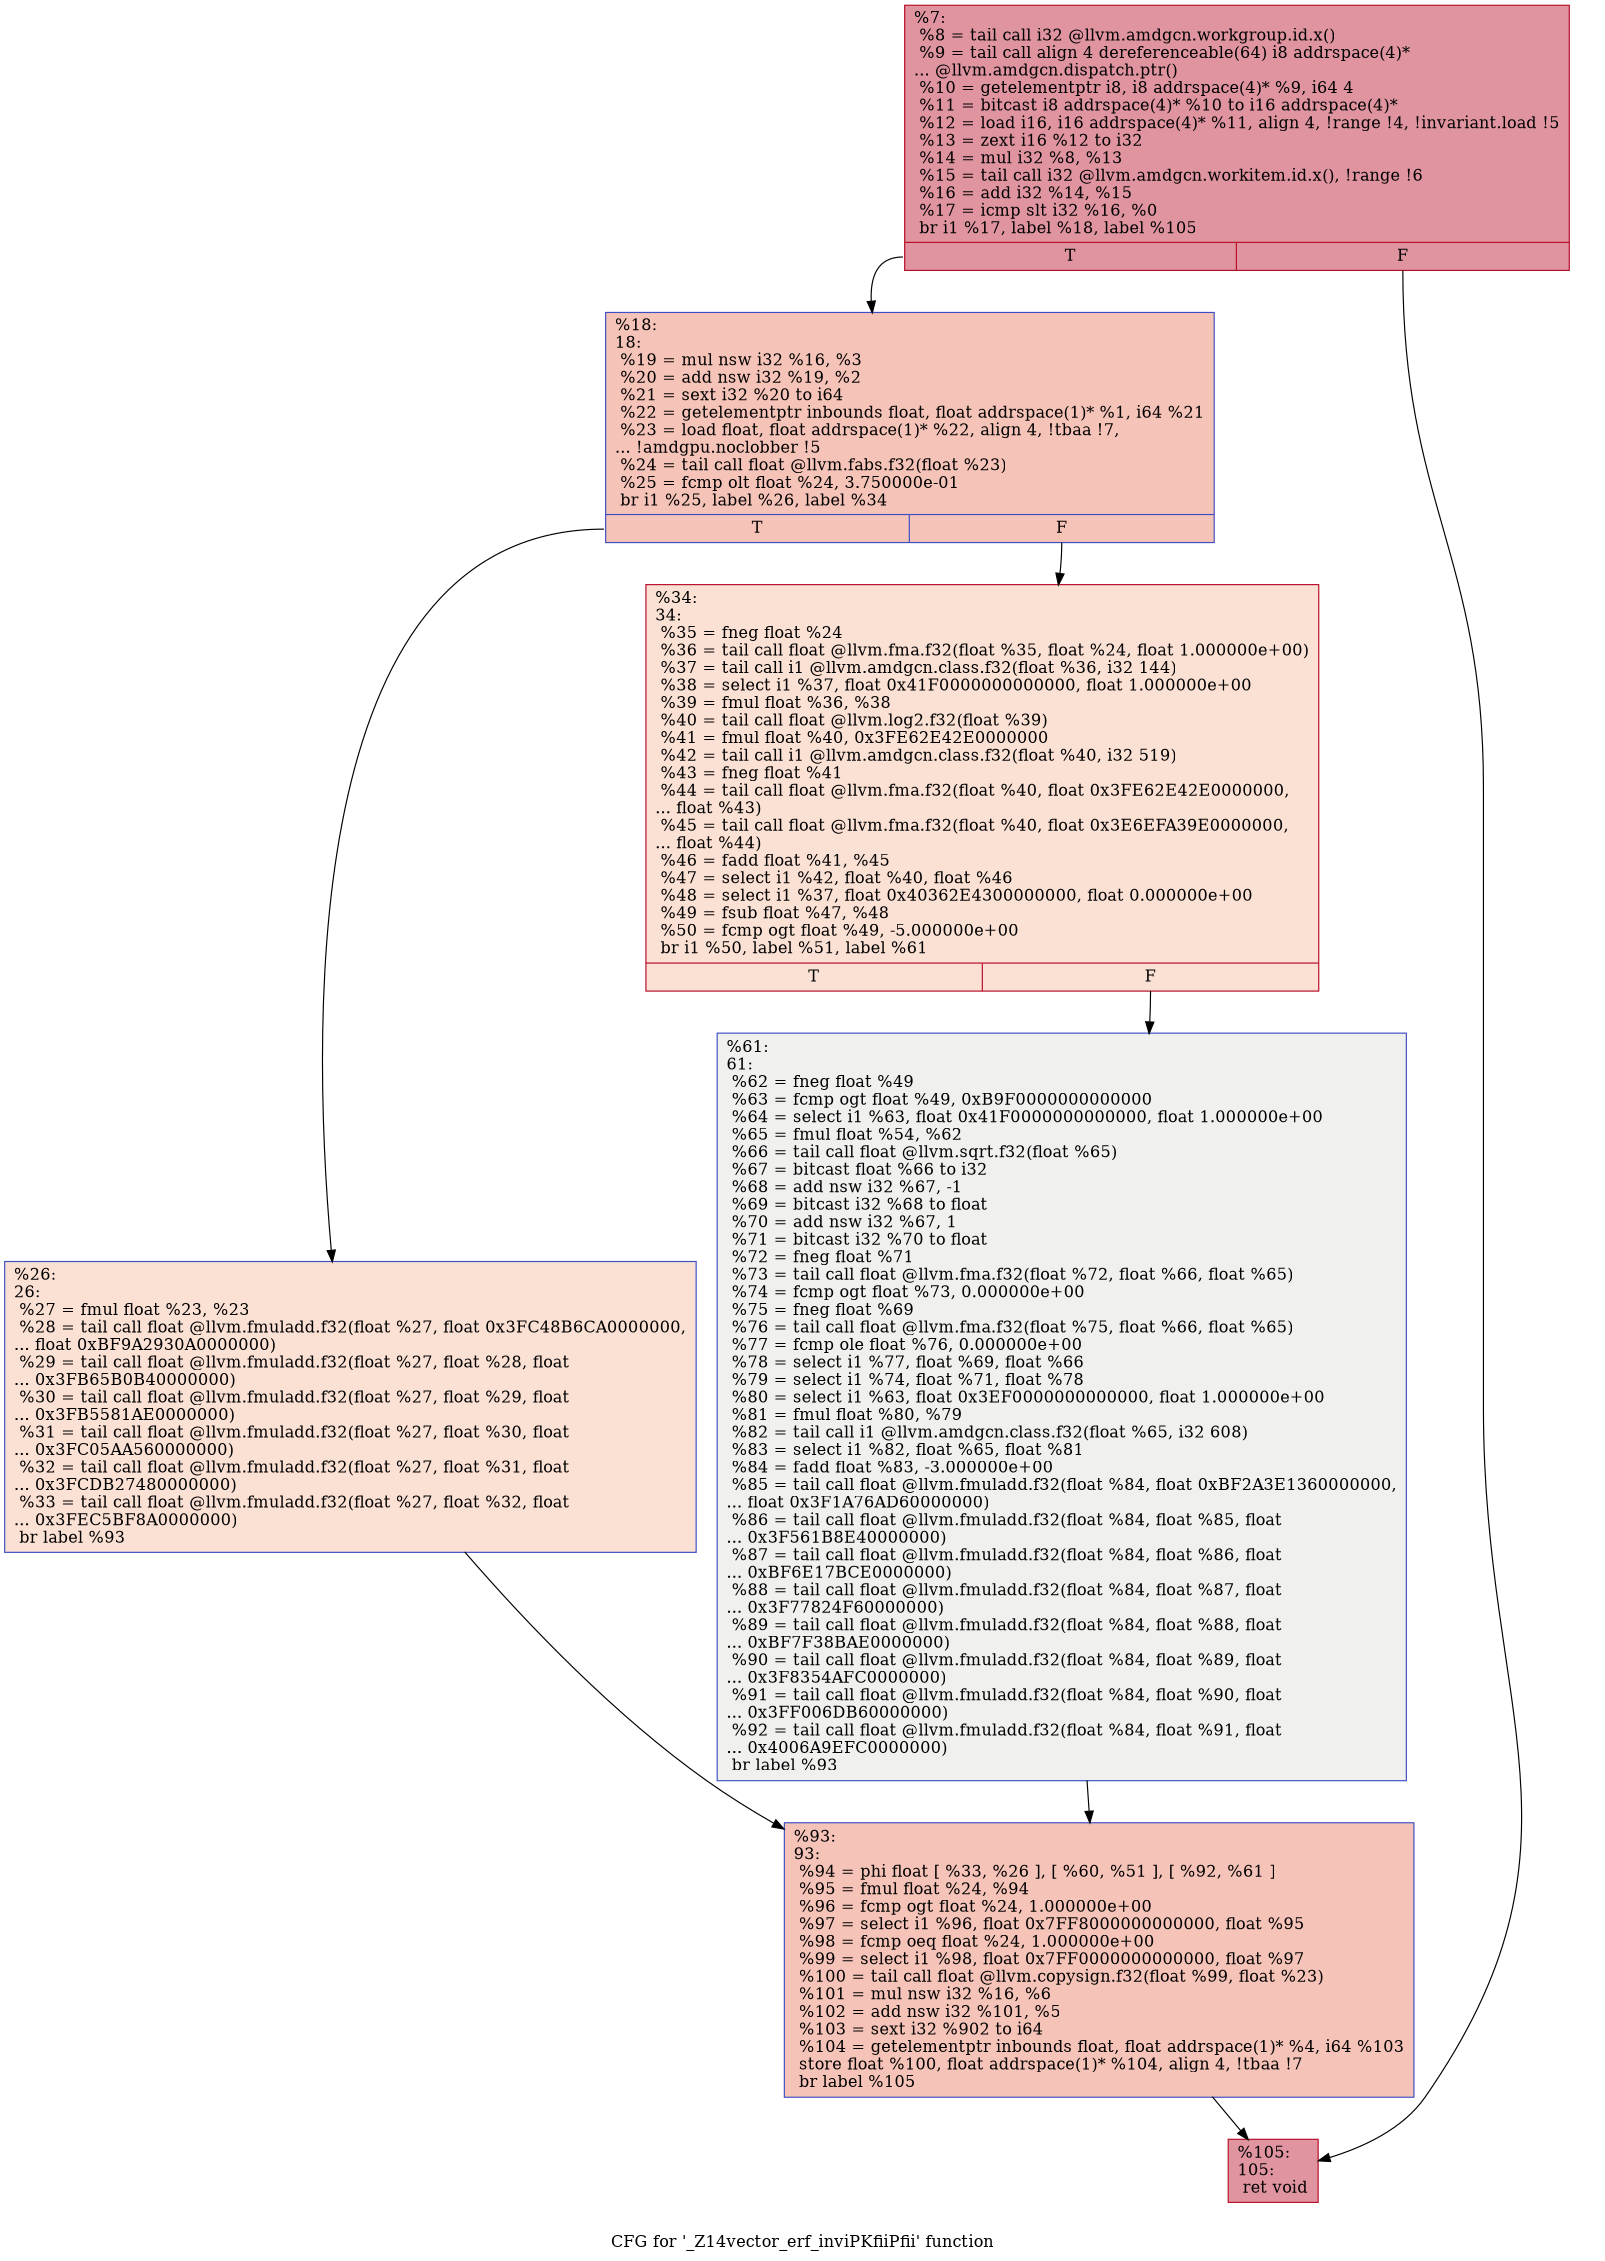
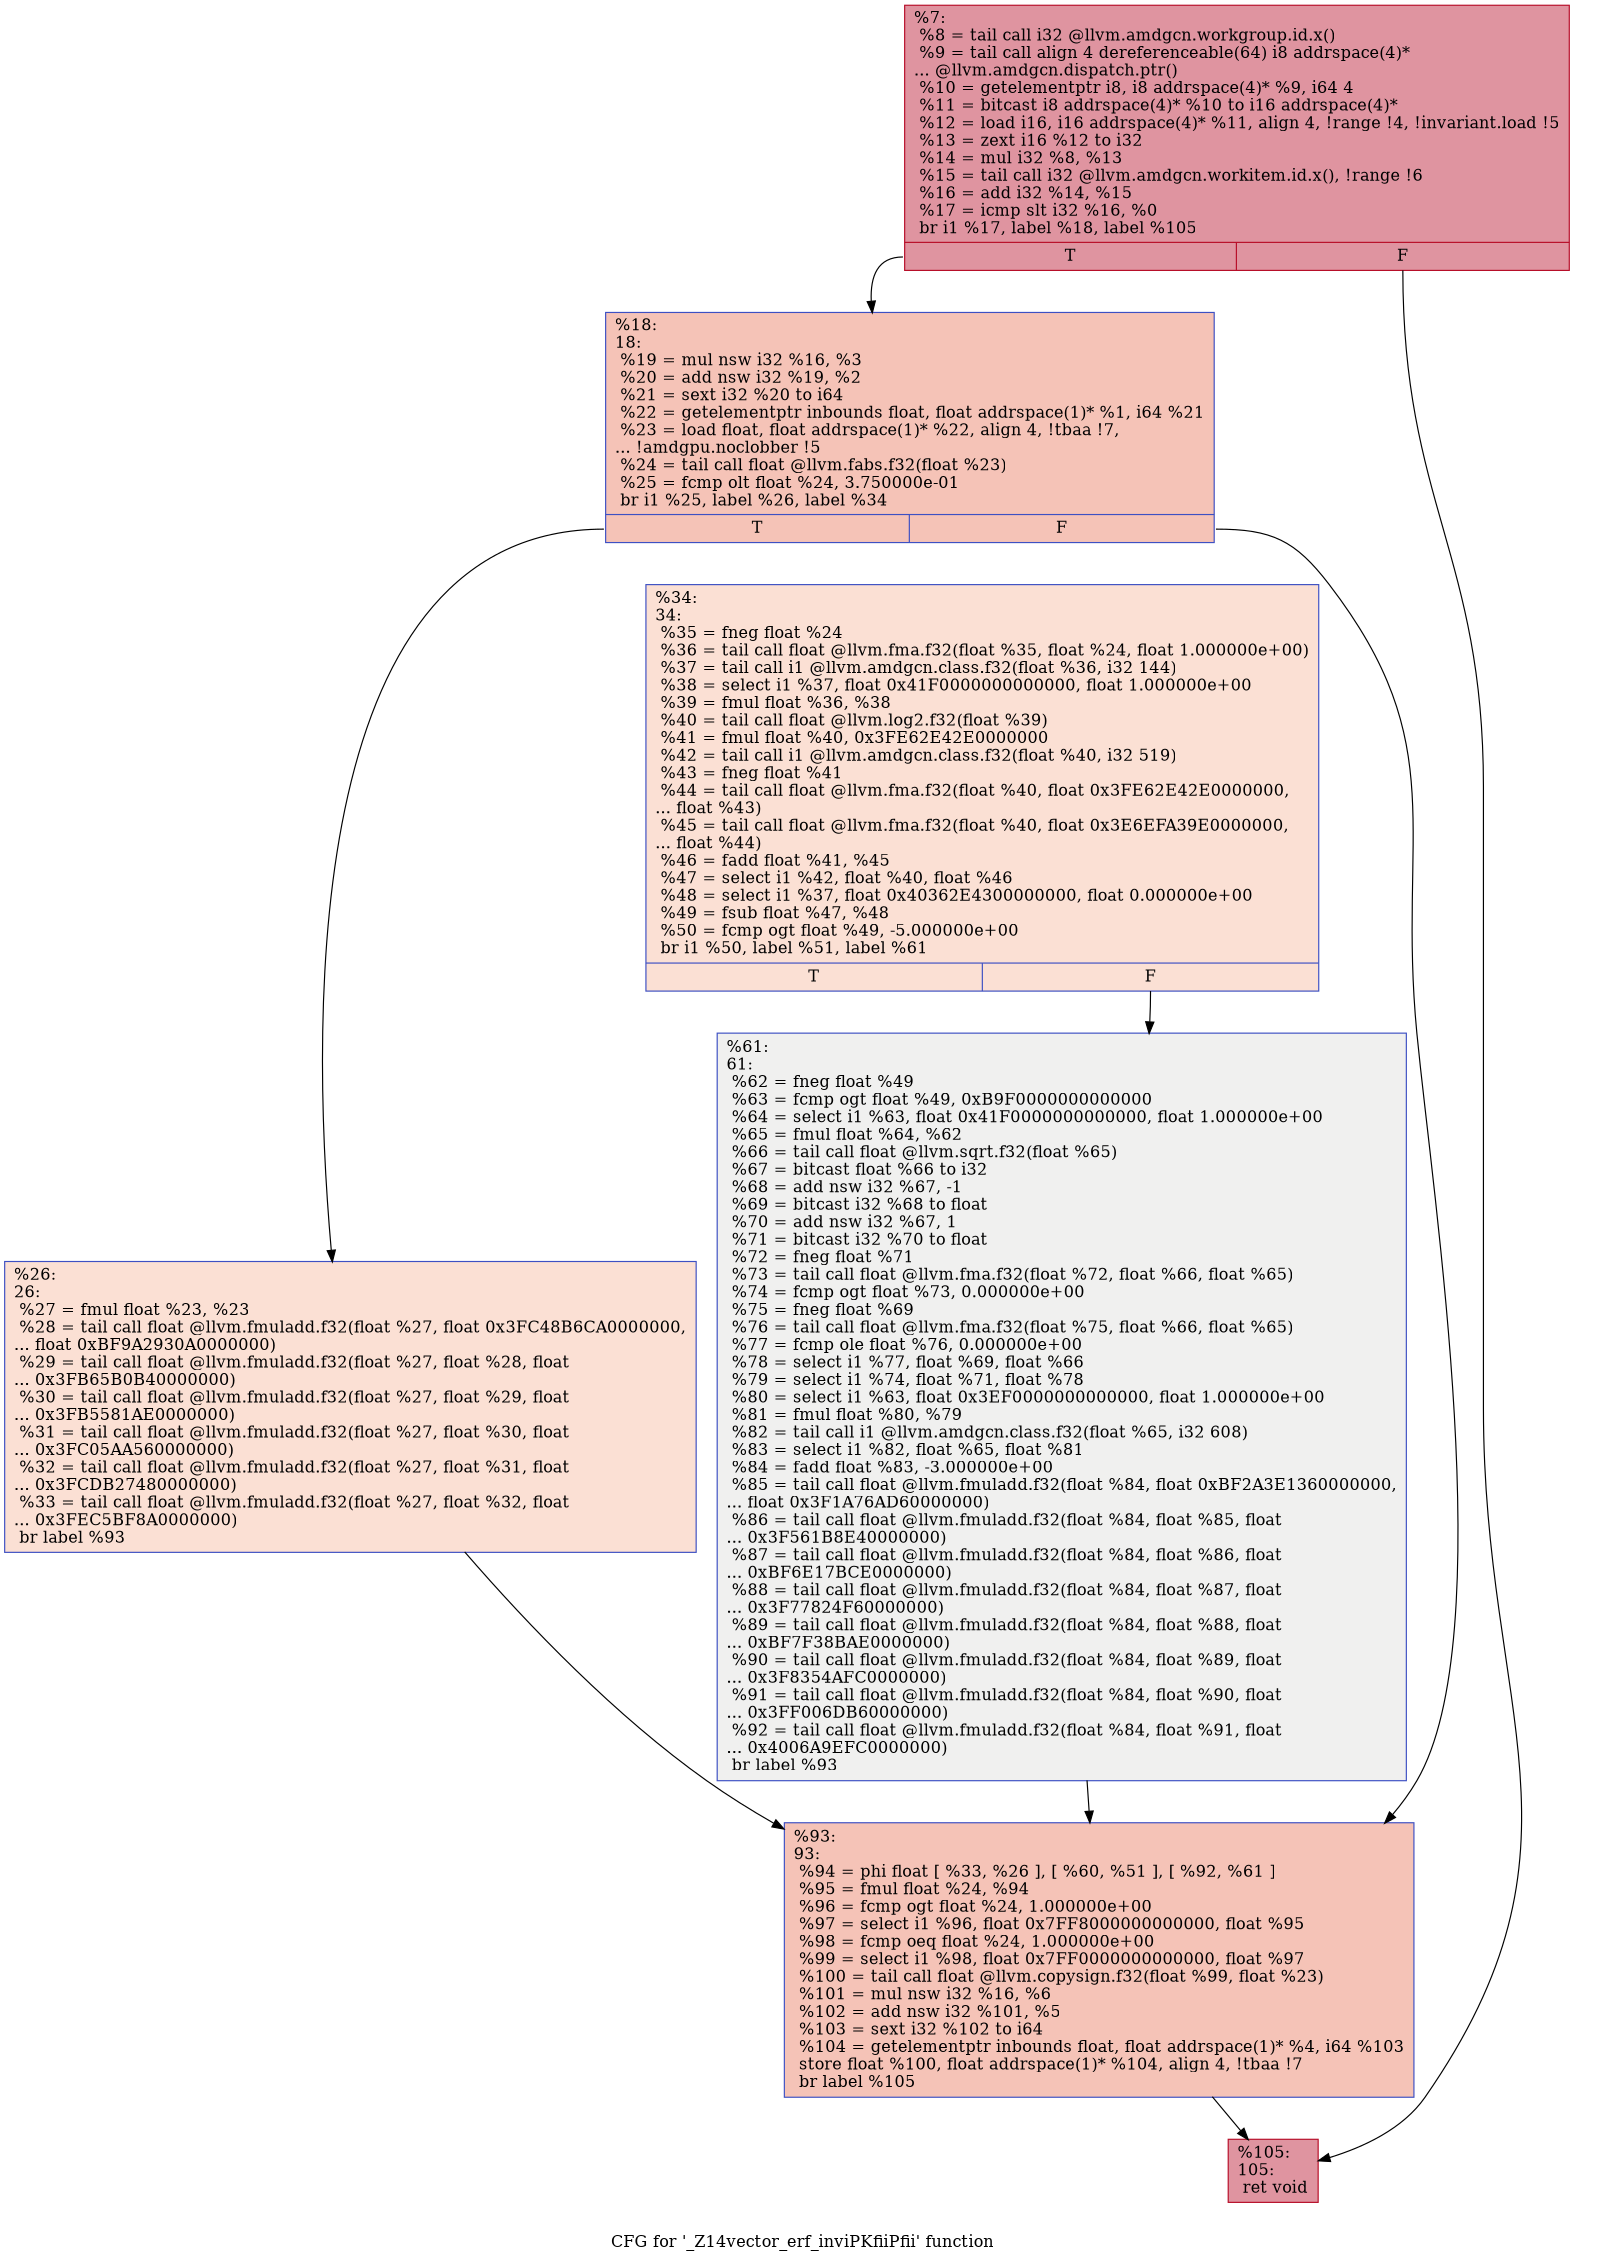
(1061, 558) -> (1428, 1131)
(982, 788) -> (982, 788)
(845, 1135) -> (845, 1135)
(919, 2029) -> (919, 2029)
